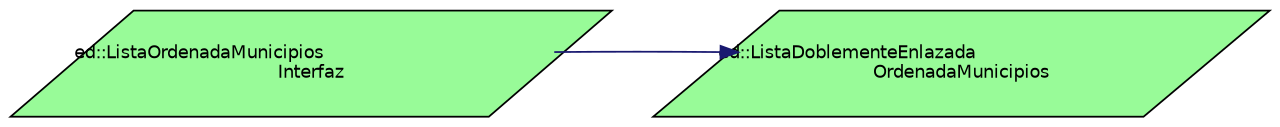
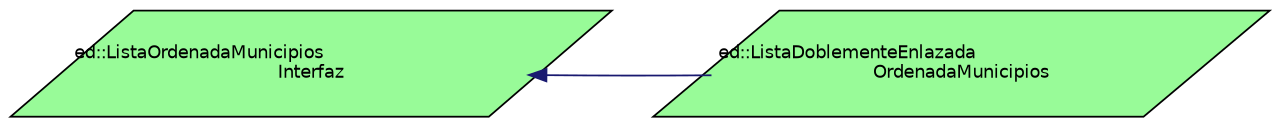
(637, 52) -> (629, 76)
